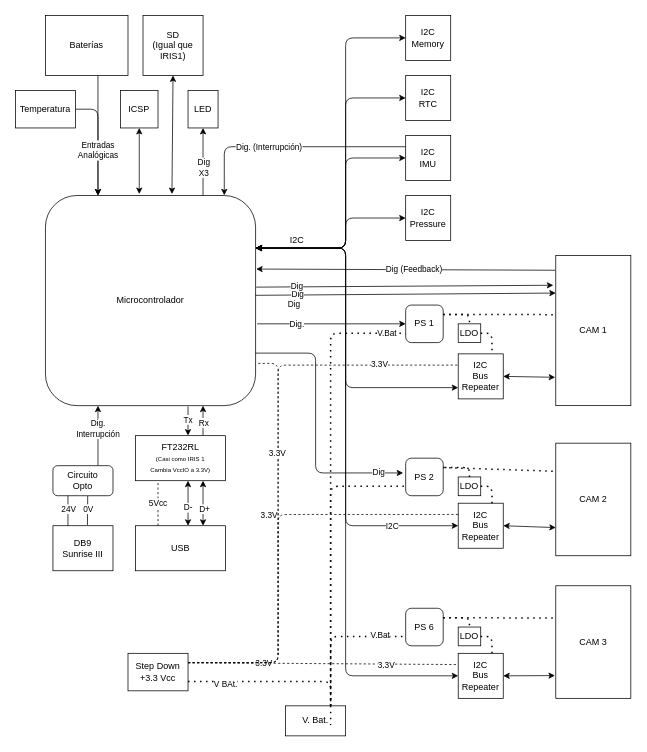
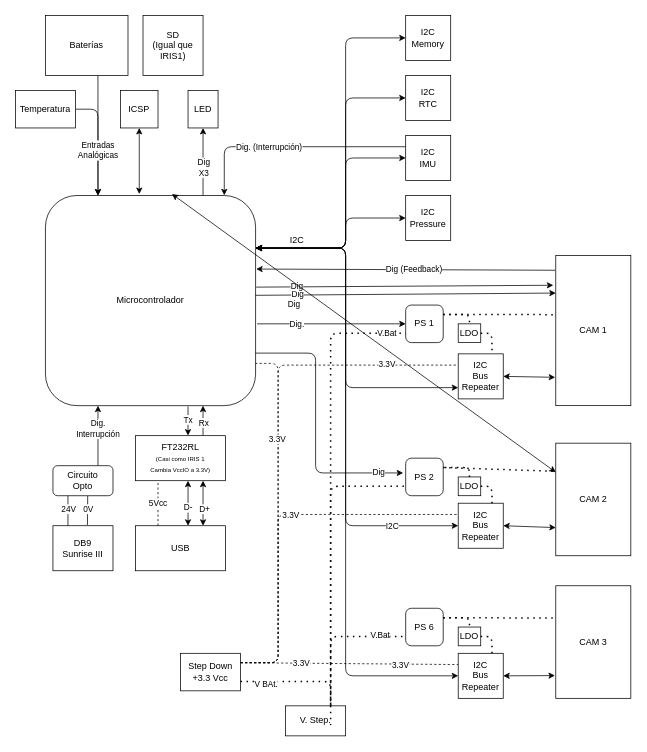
(172, 132) -> (361, 331)
(158, 672) -> (210, 672)
(315, 720) -> (315, 720)
